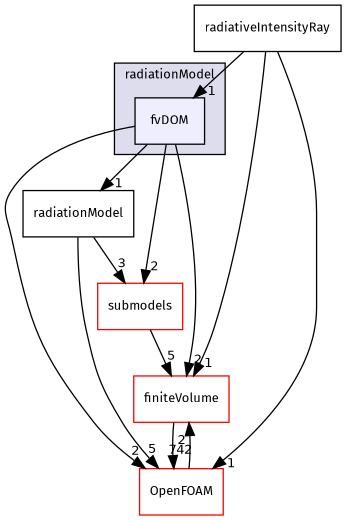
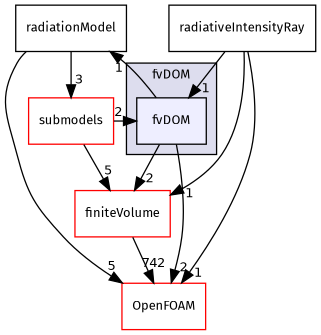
(170, 75) -> (172, 75)
(156, 207) -> (119, 121)
(190, 452) -> none
